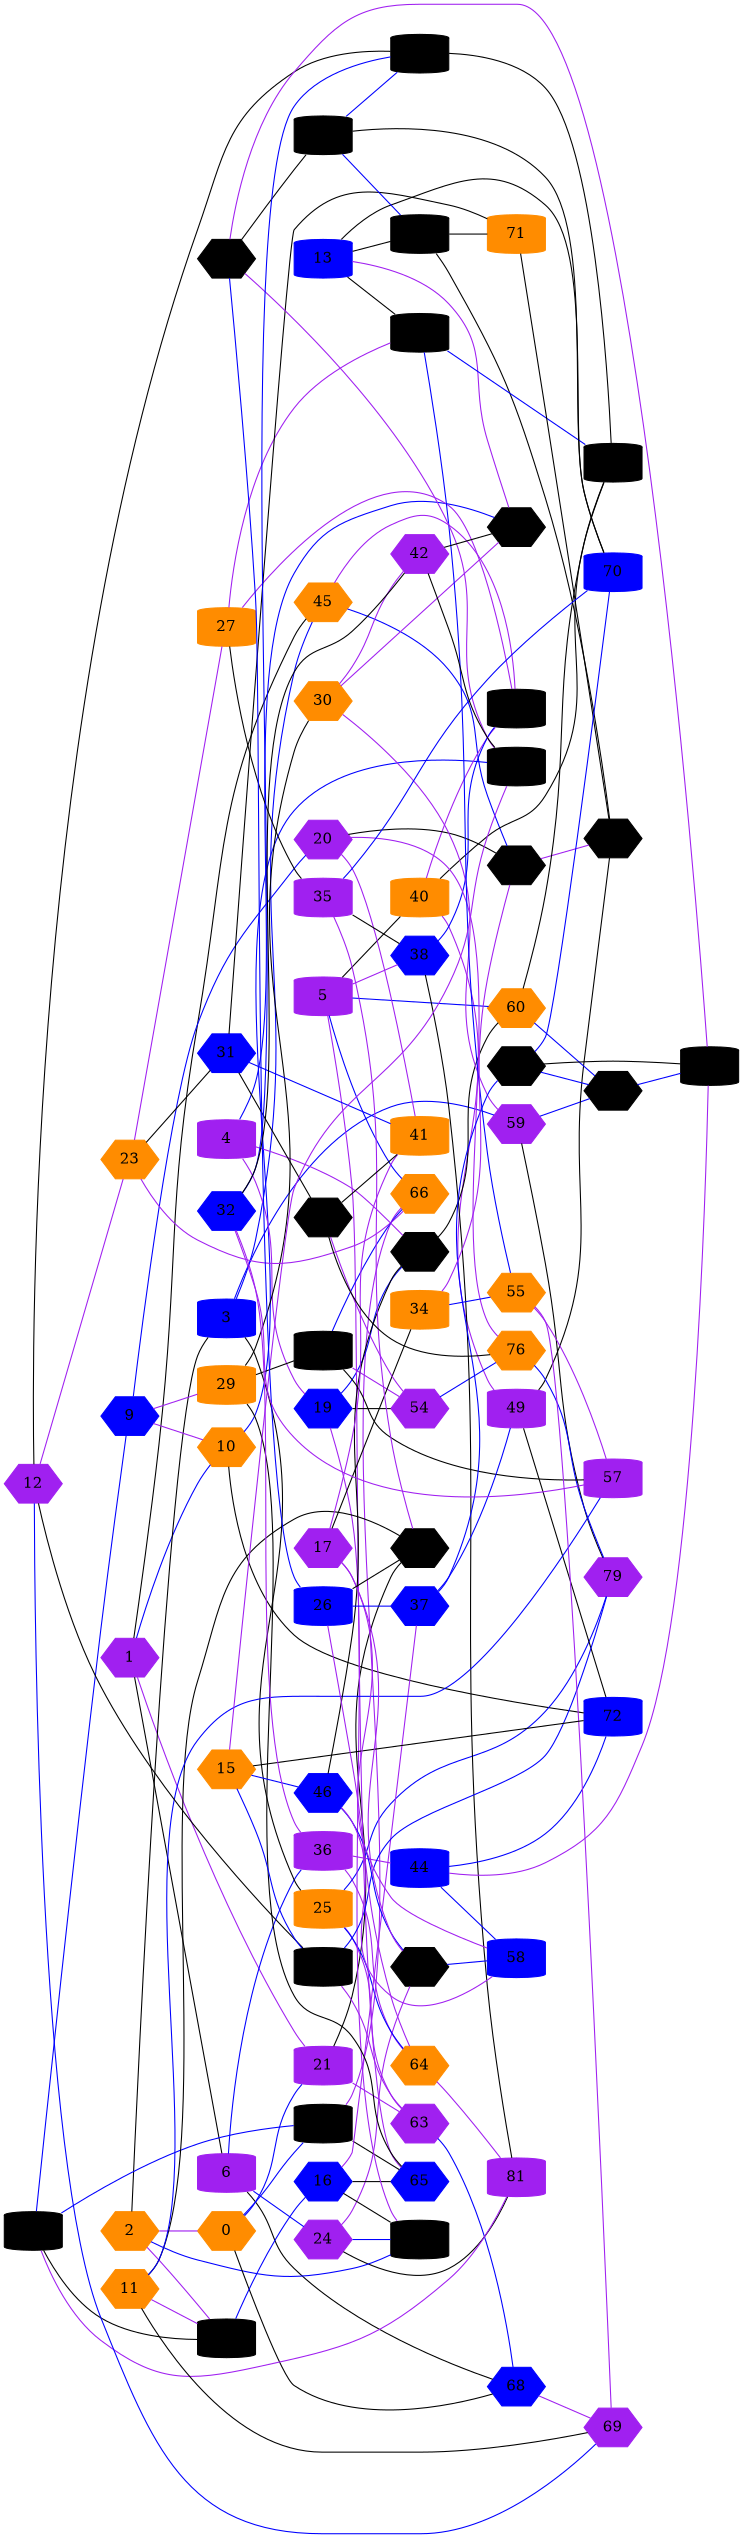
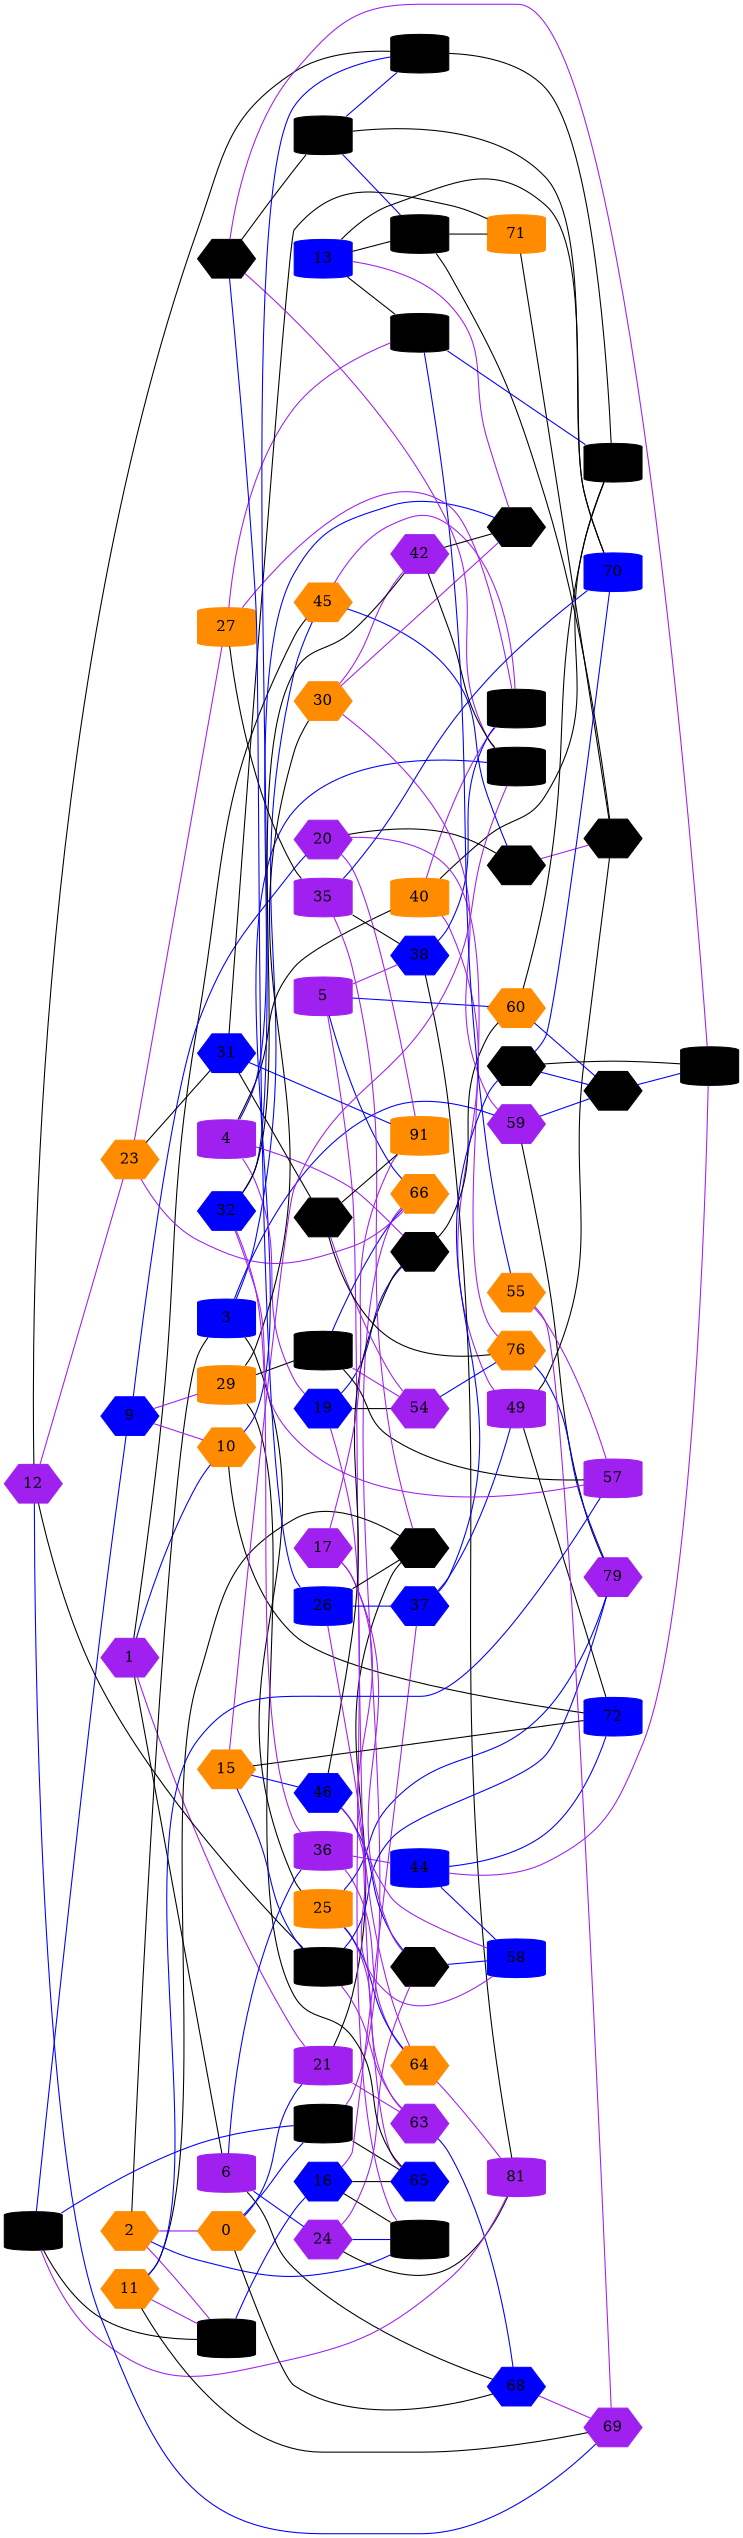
(371, 947) -> (283, 983)
(420, 1136) -> (420, 1136)
(420, 1310) -> none
